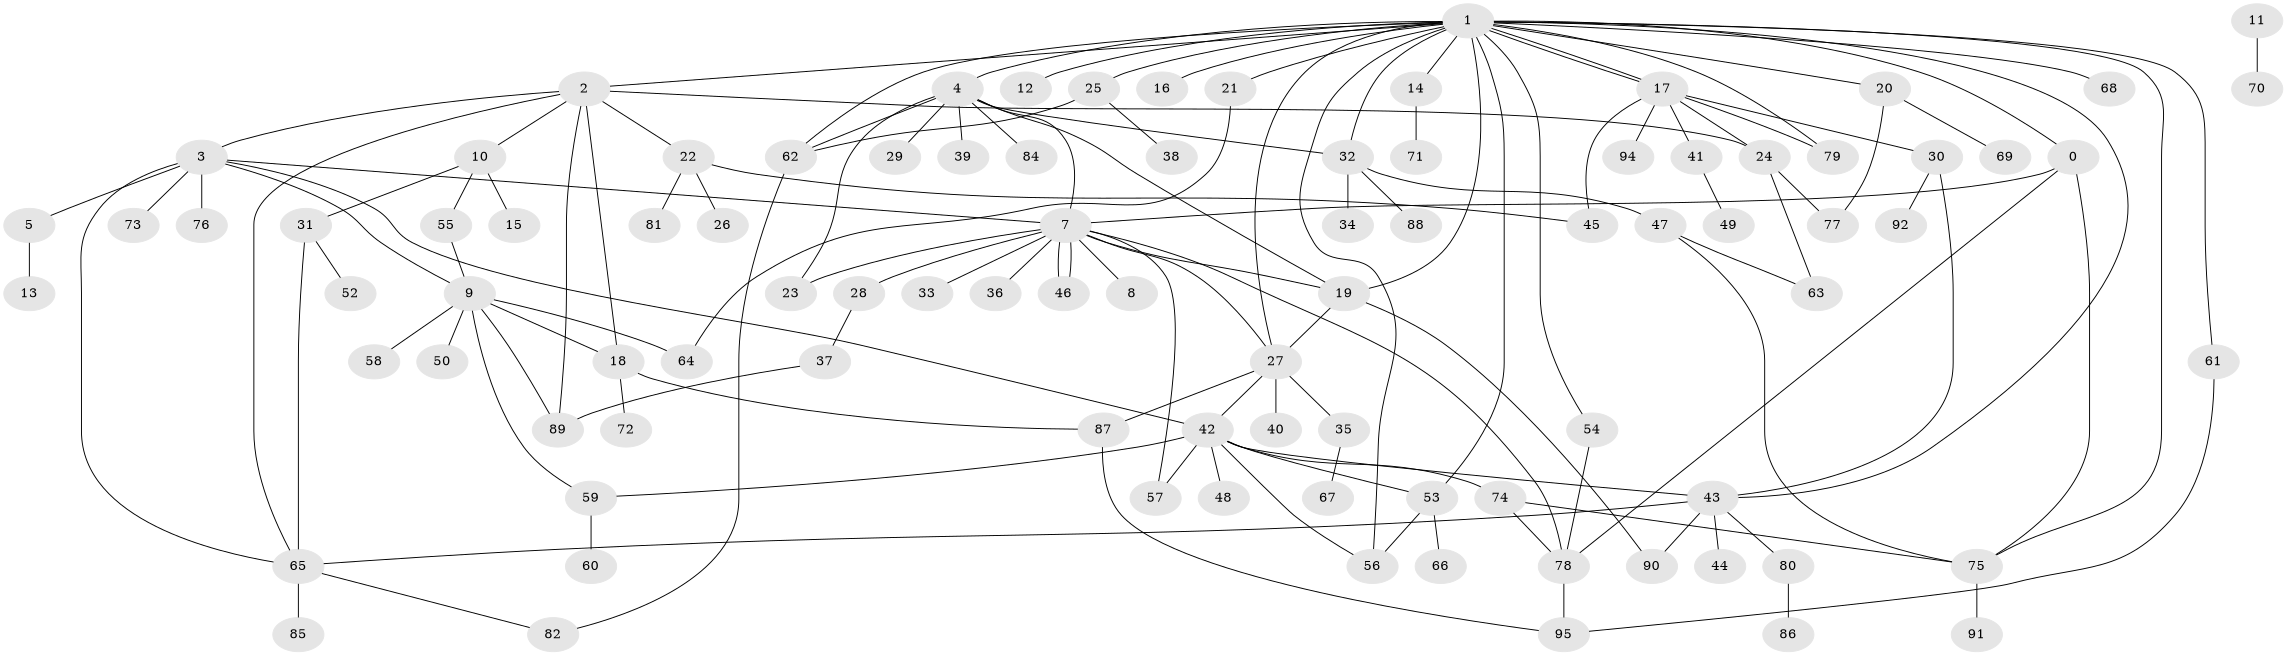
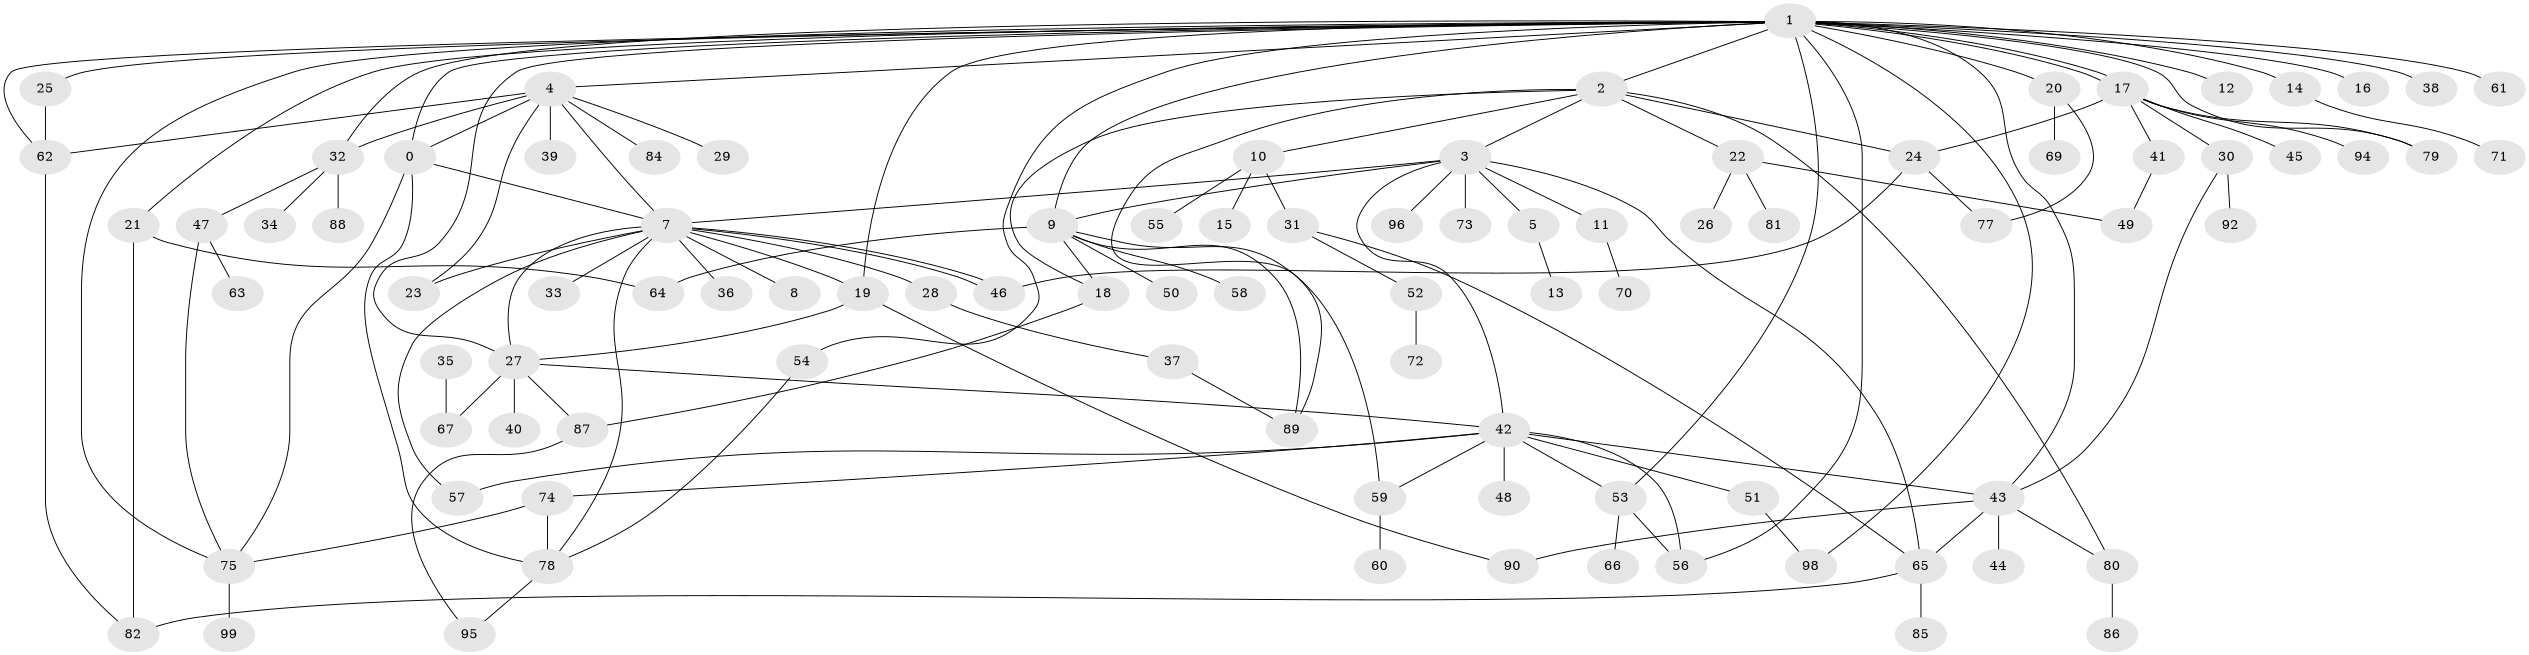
(2109, 89) -> (1811, 566)
(1132, 122) -> (2235, 48)
(1154, 184) -> (488, 120)
none -> (1533, 191)
(1139, 198) -> (1932, 191)
(256, 219) -> (1912, 267)
(202, 225) -> (1397, 225)
(1791, 225) -> (1475, 273)
(456, 254) -> (1383, 59)
(622, 396) -> (1416, 328)
(1310, 396) -> (480, 396)
none -> (134, 430)
none -> (1753, 498)
(1962, 591) -> none
(1977, 635) -> (229, 635)
